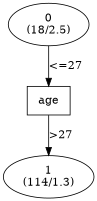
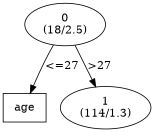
(49, 131) -> (84, 63)
